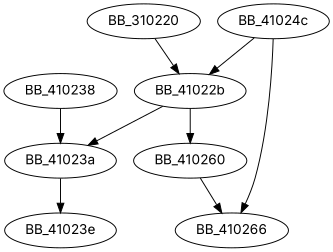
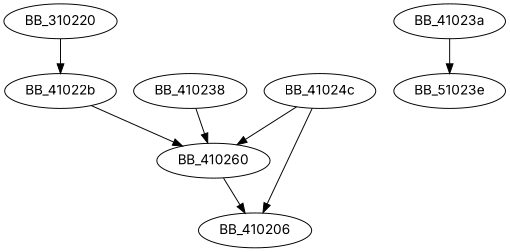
(236, 53) -> (271, 123)
(60, 121) -> (200, 121)
(130, 124) -> none
(60, 230) -> (450, 91)
(232, 230) -> (255, 230)
